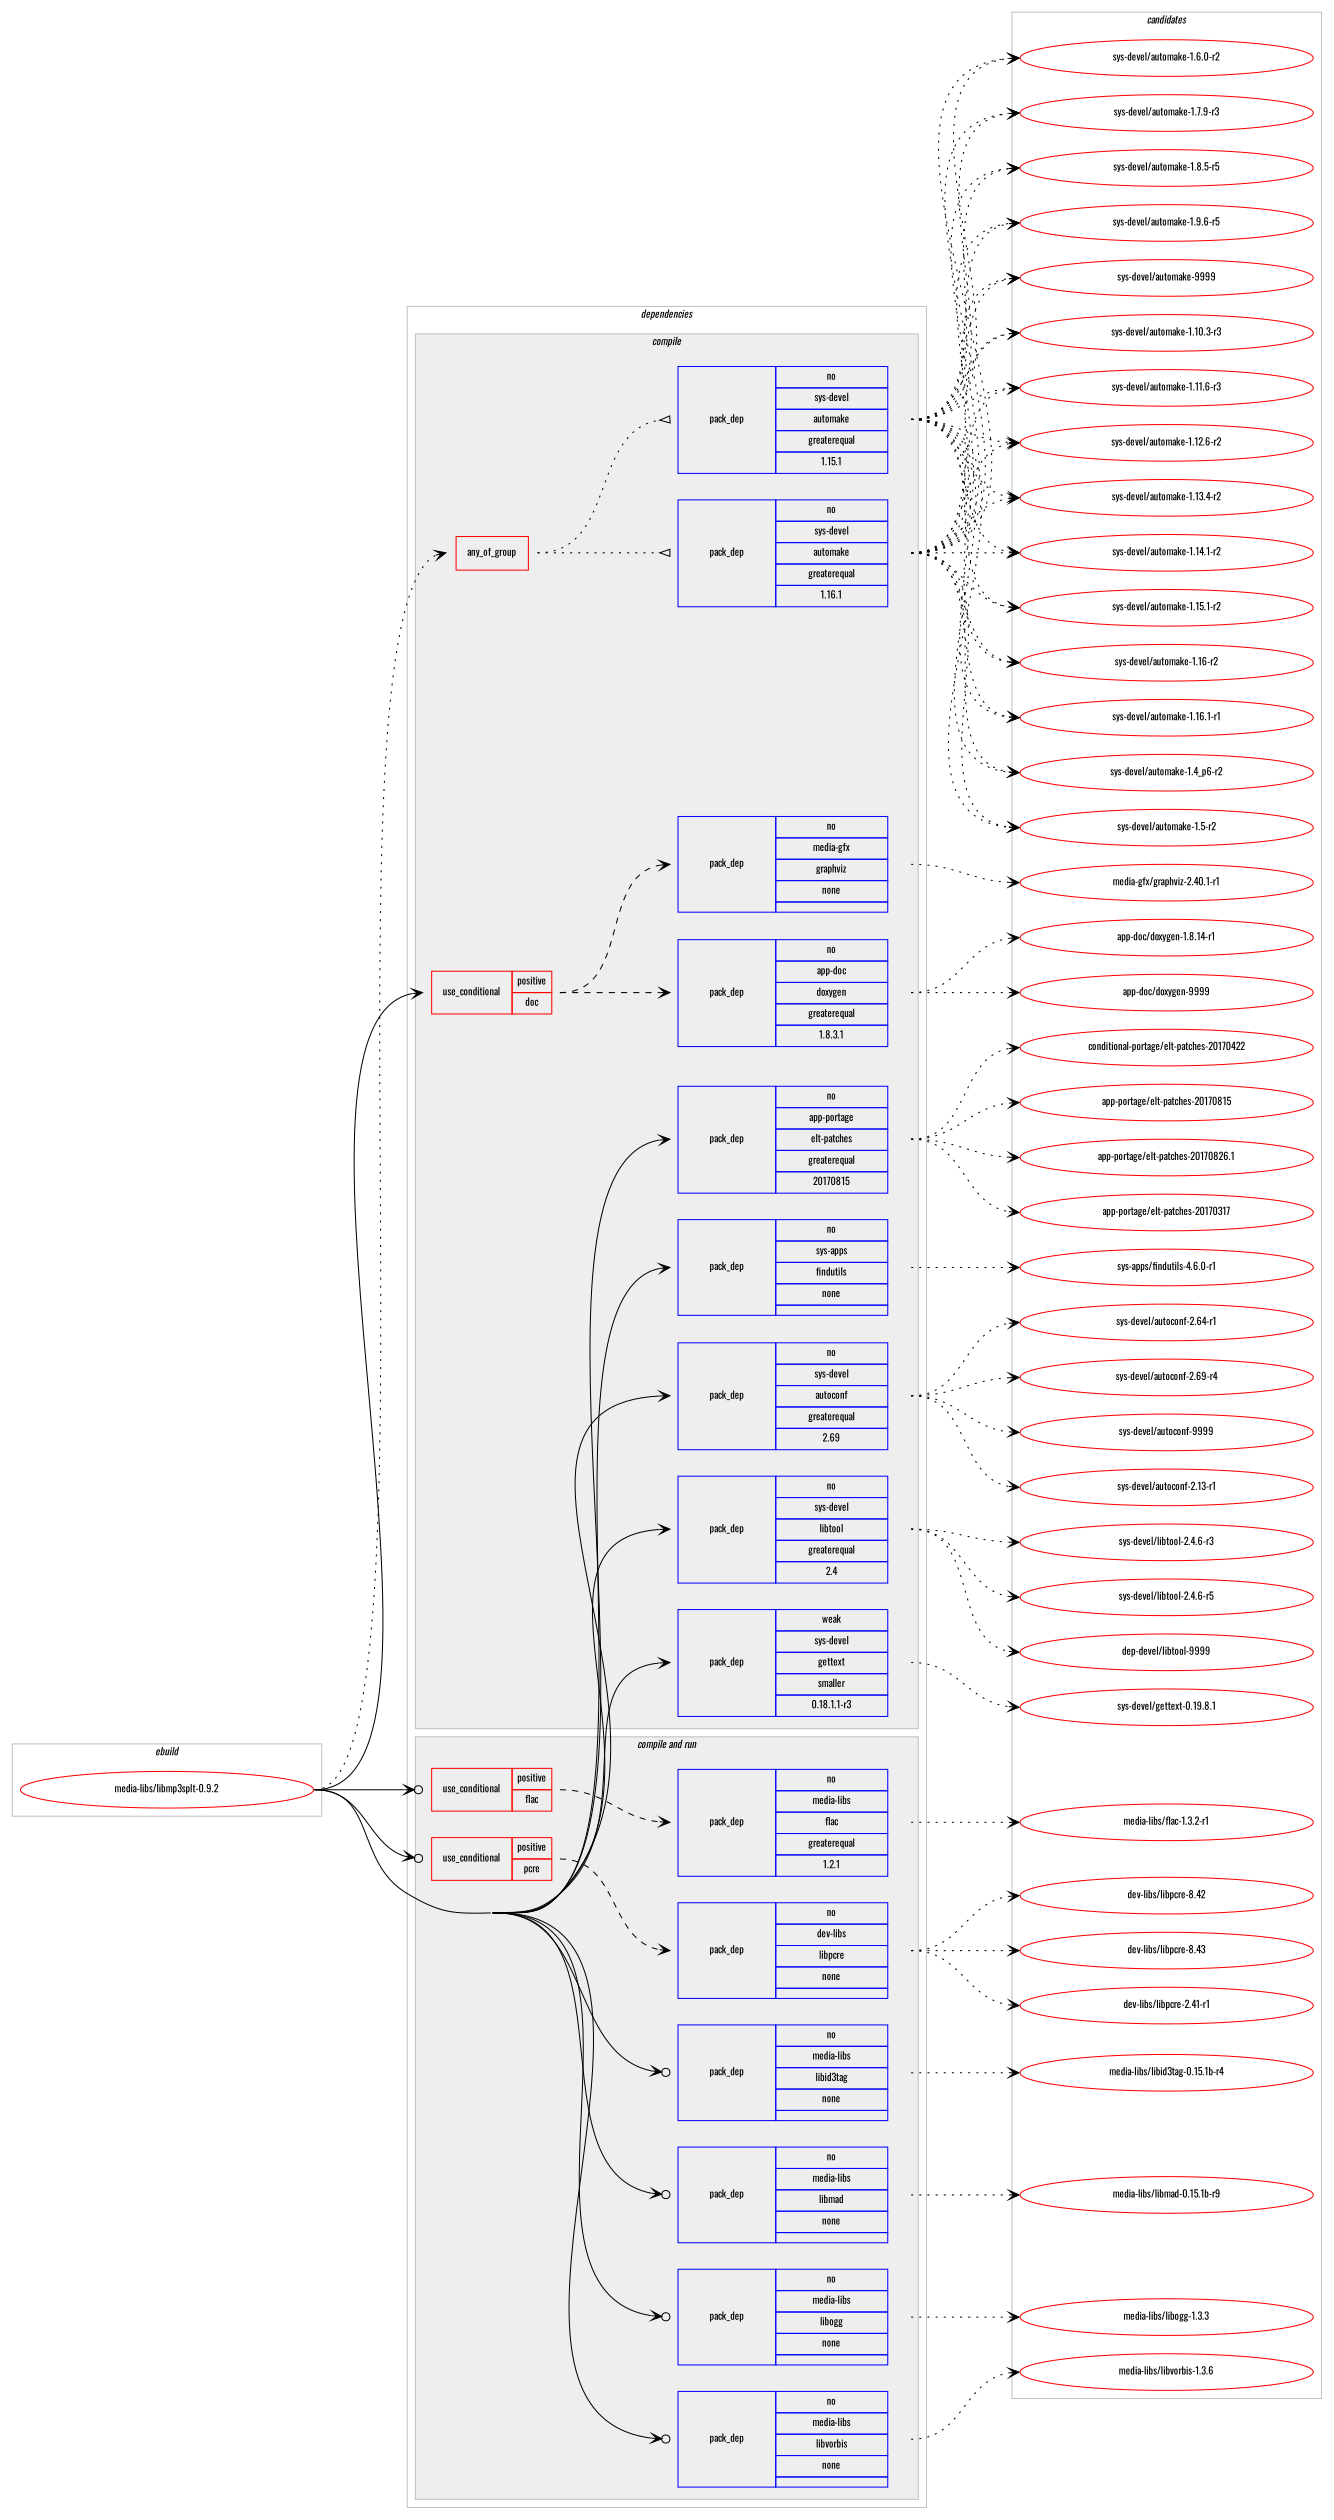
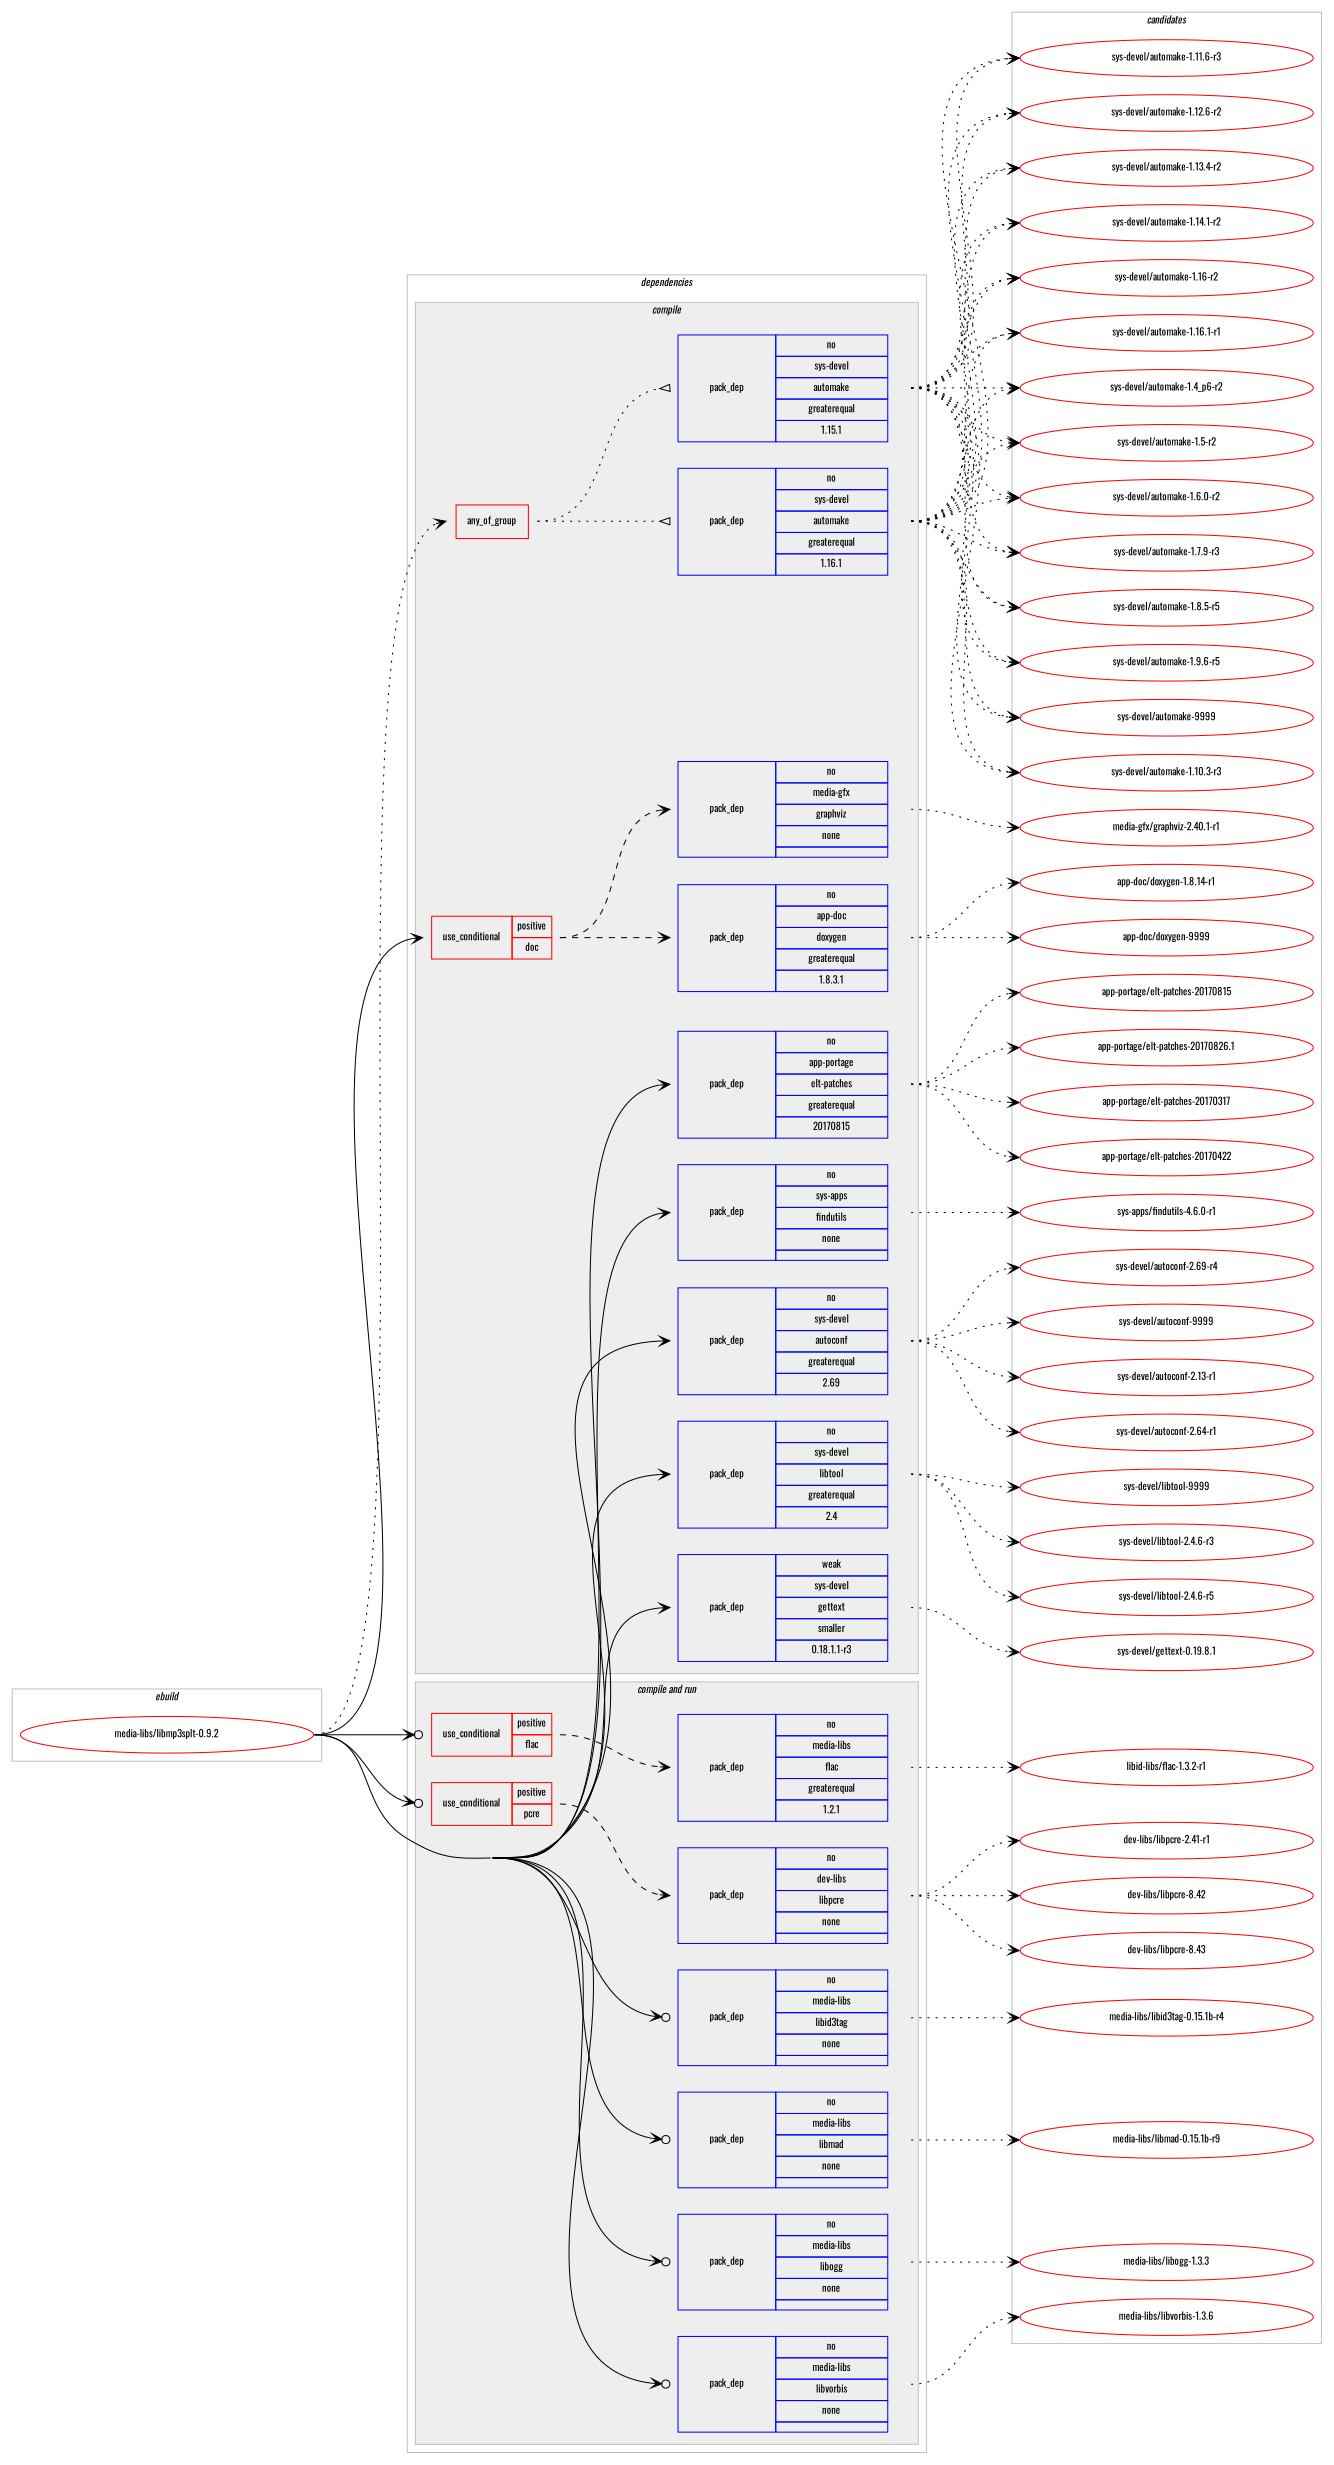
(1167, 608) -> none
(1167, 1048) -> (1167, 1158)
(1167, 1652) -> (1167, 1487)
(1167, 1822) -> (1167, 1767)
